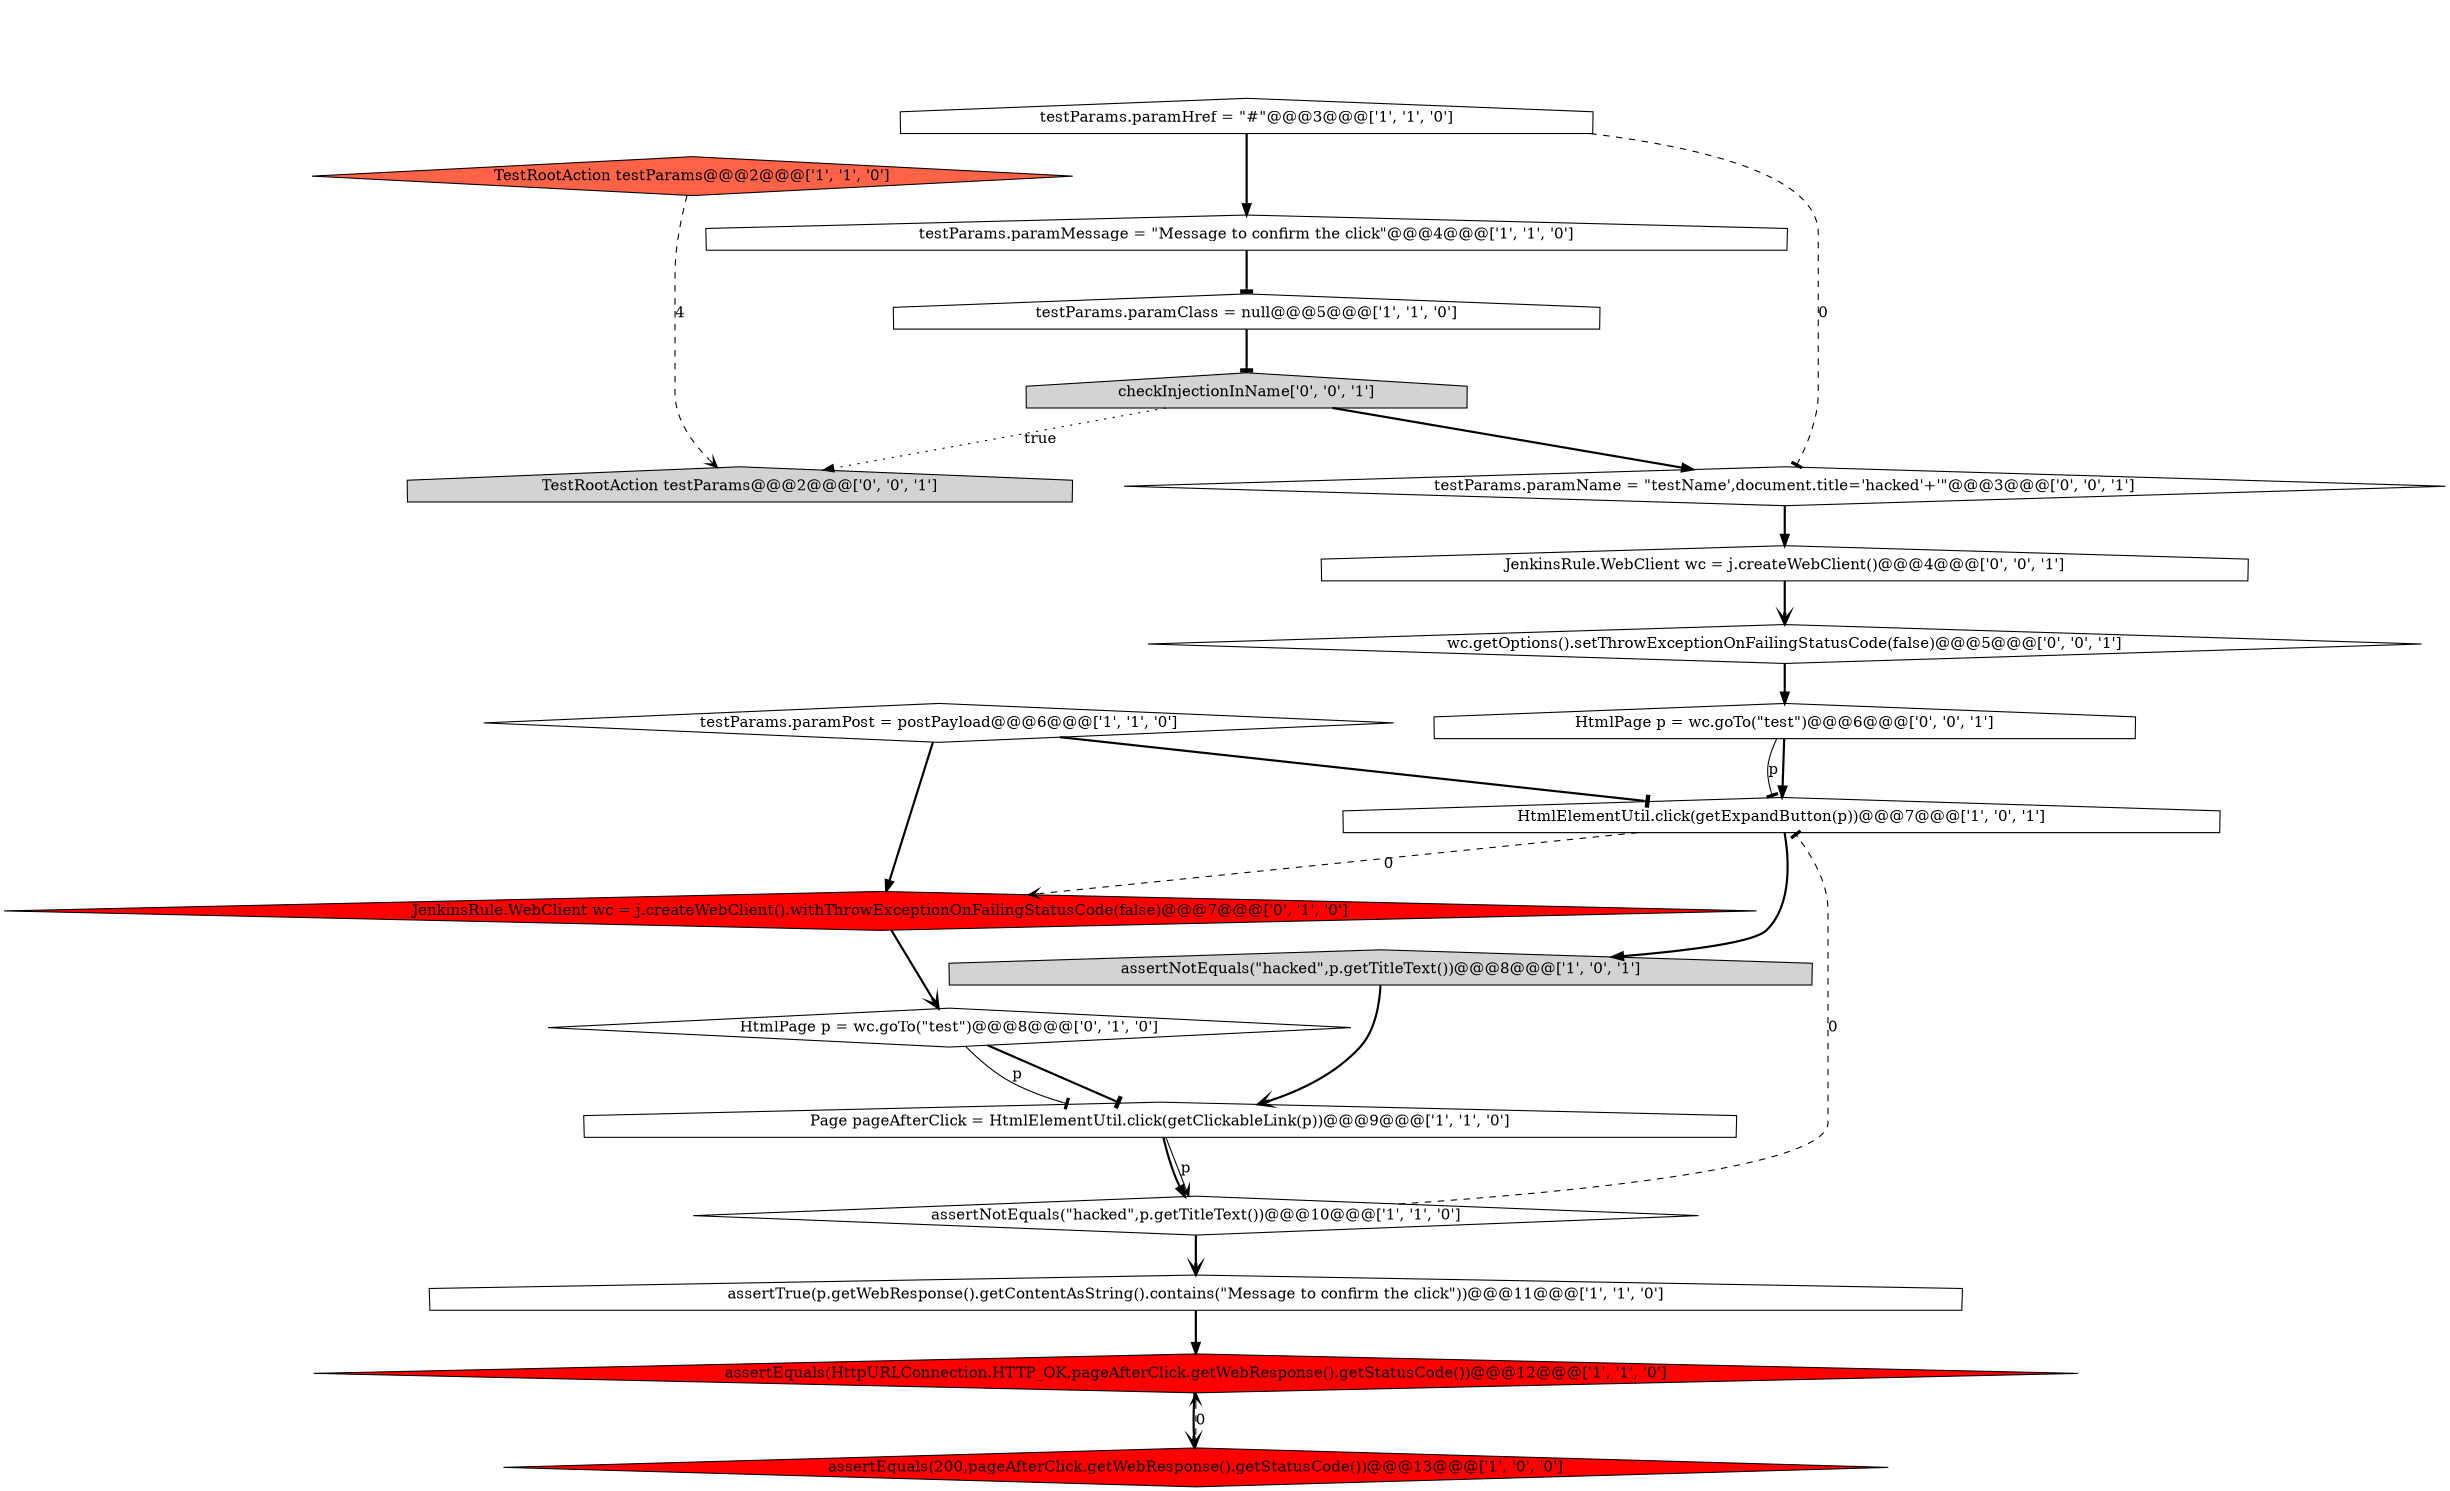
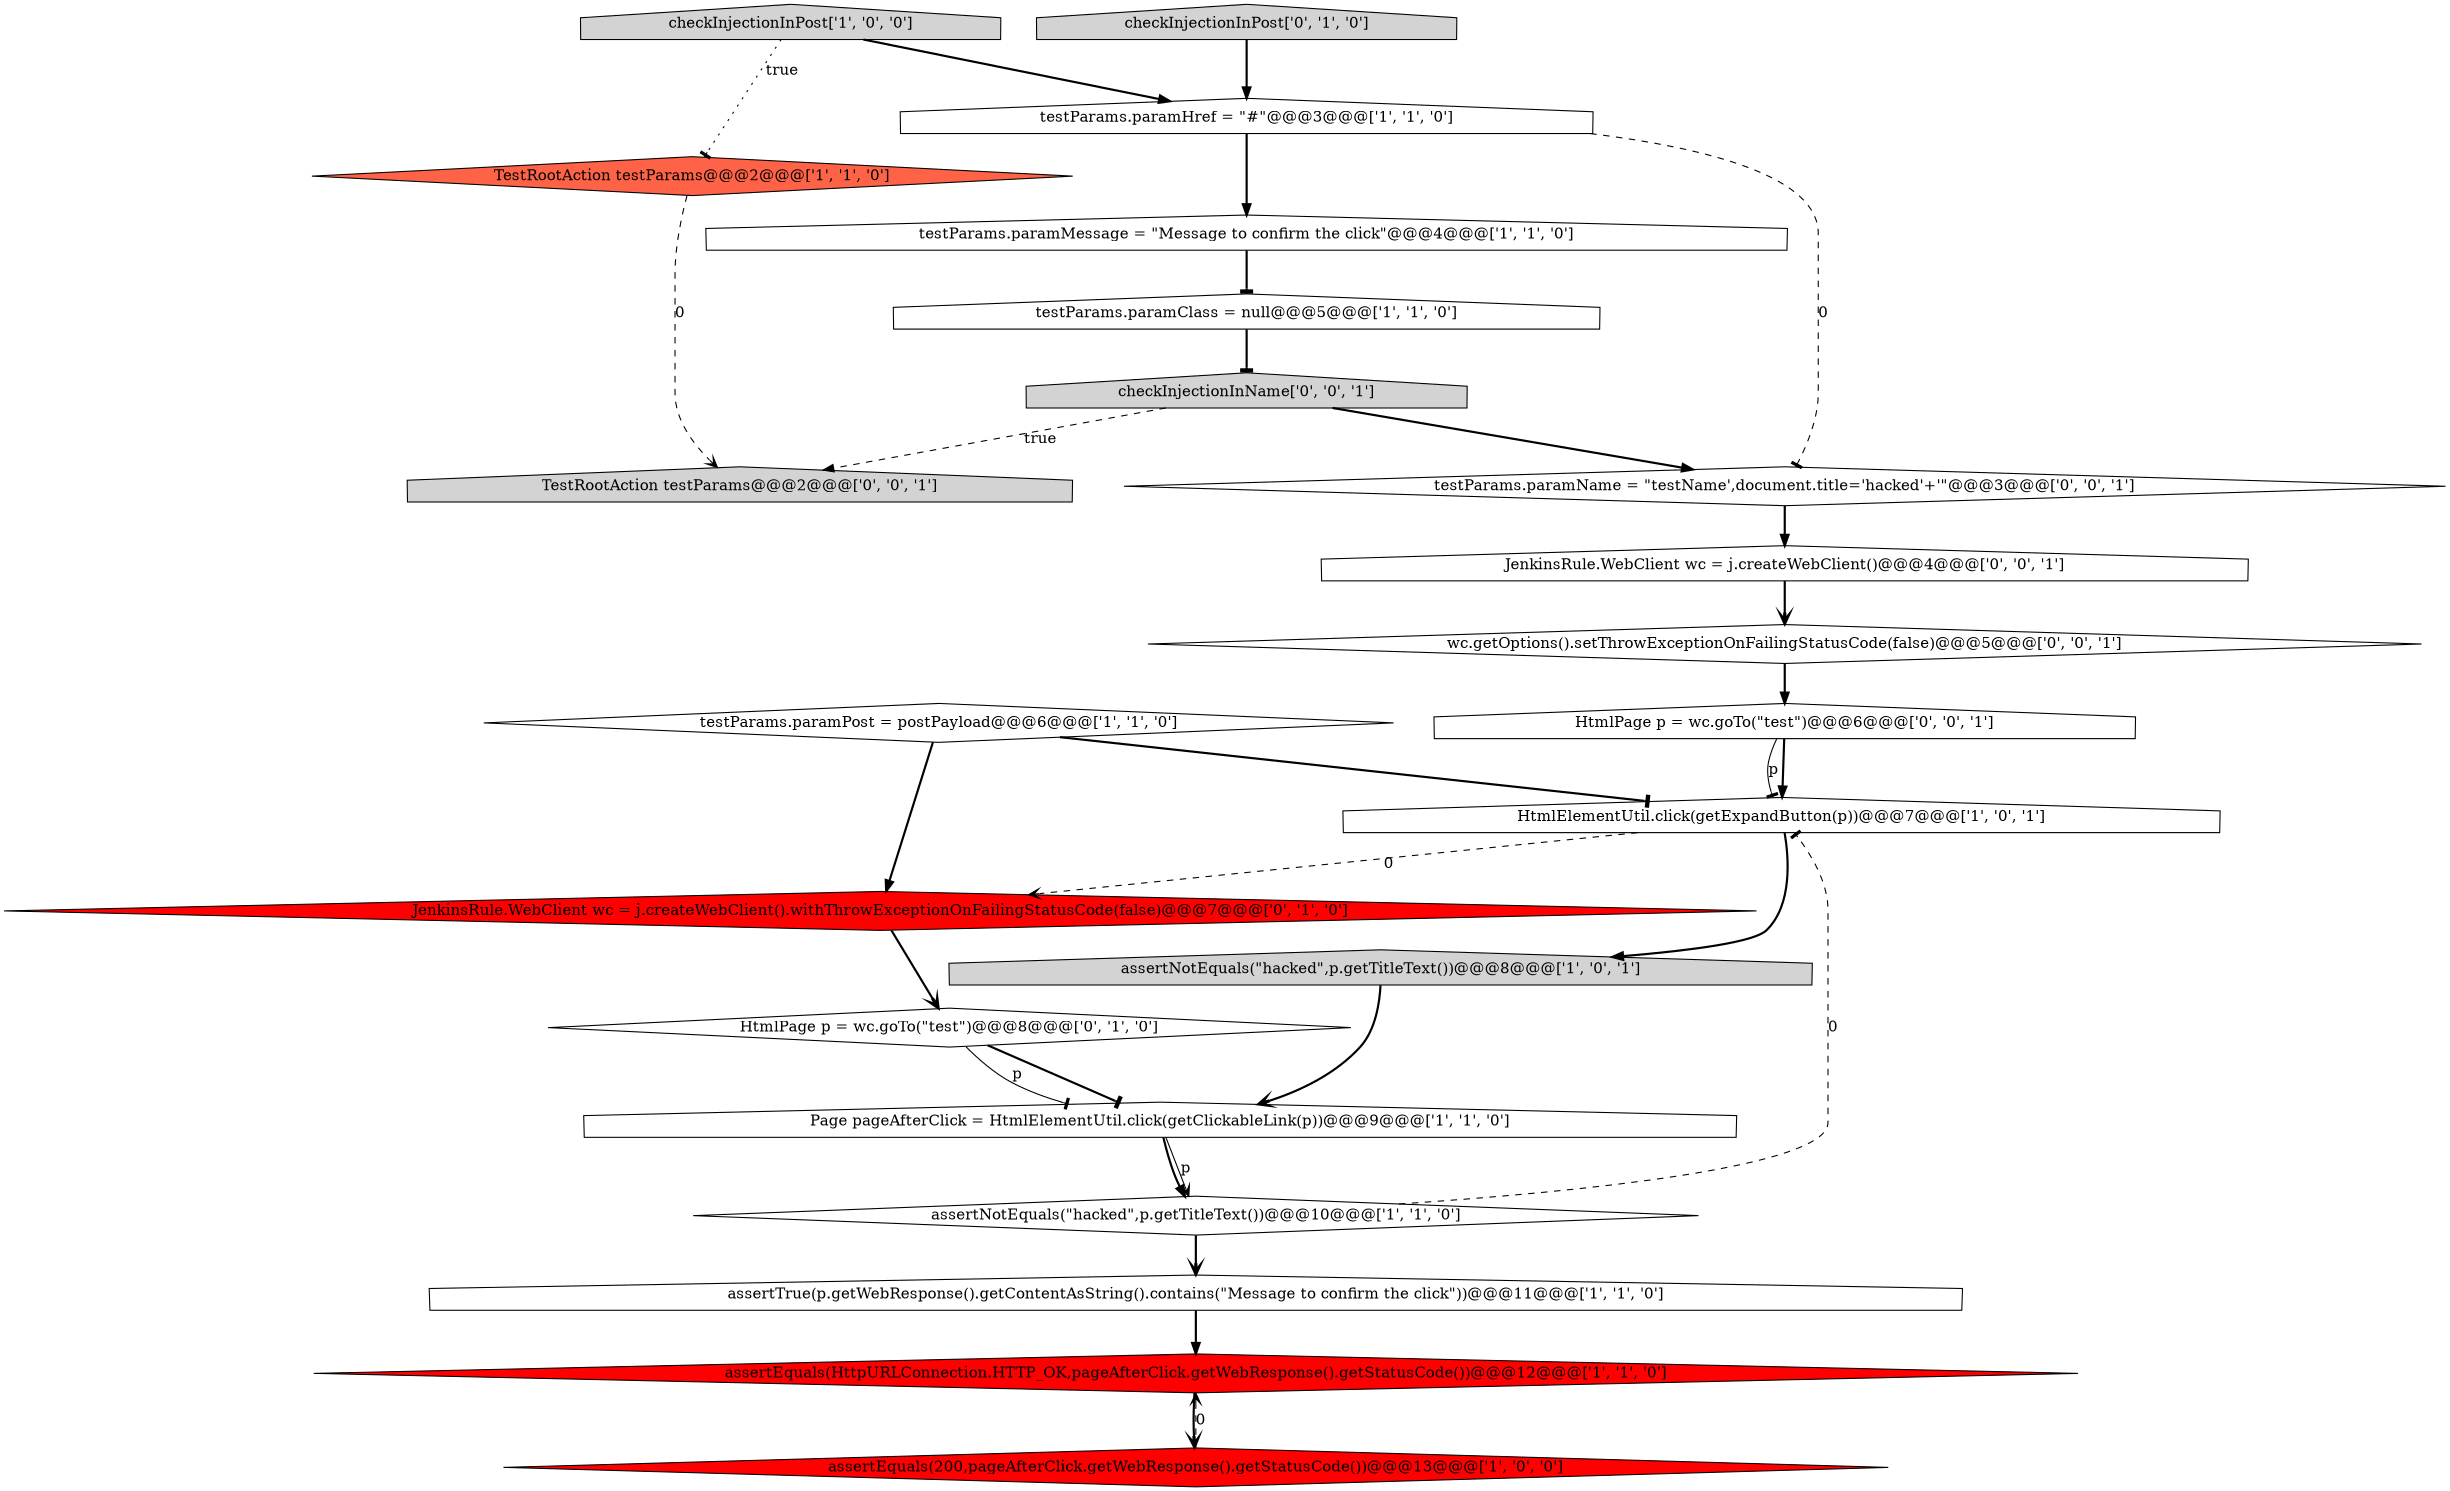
none -> (791, 24)
none -> (1247, 24)
(680, 313) -> (680, 313)
(1000, 438) -> (1000, 438)
